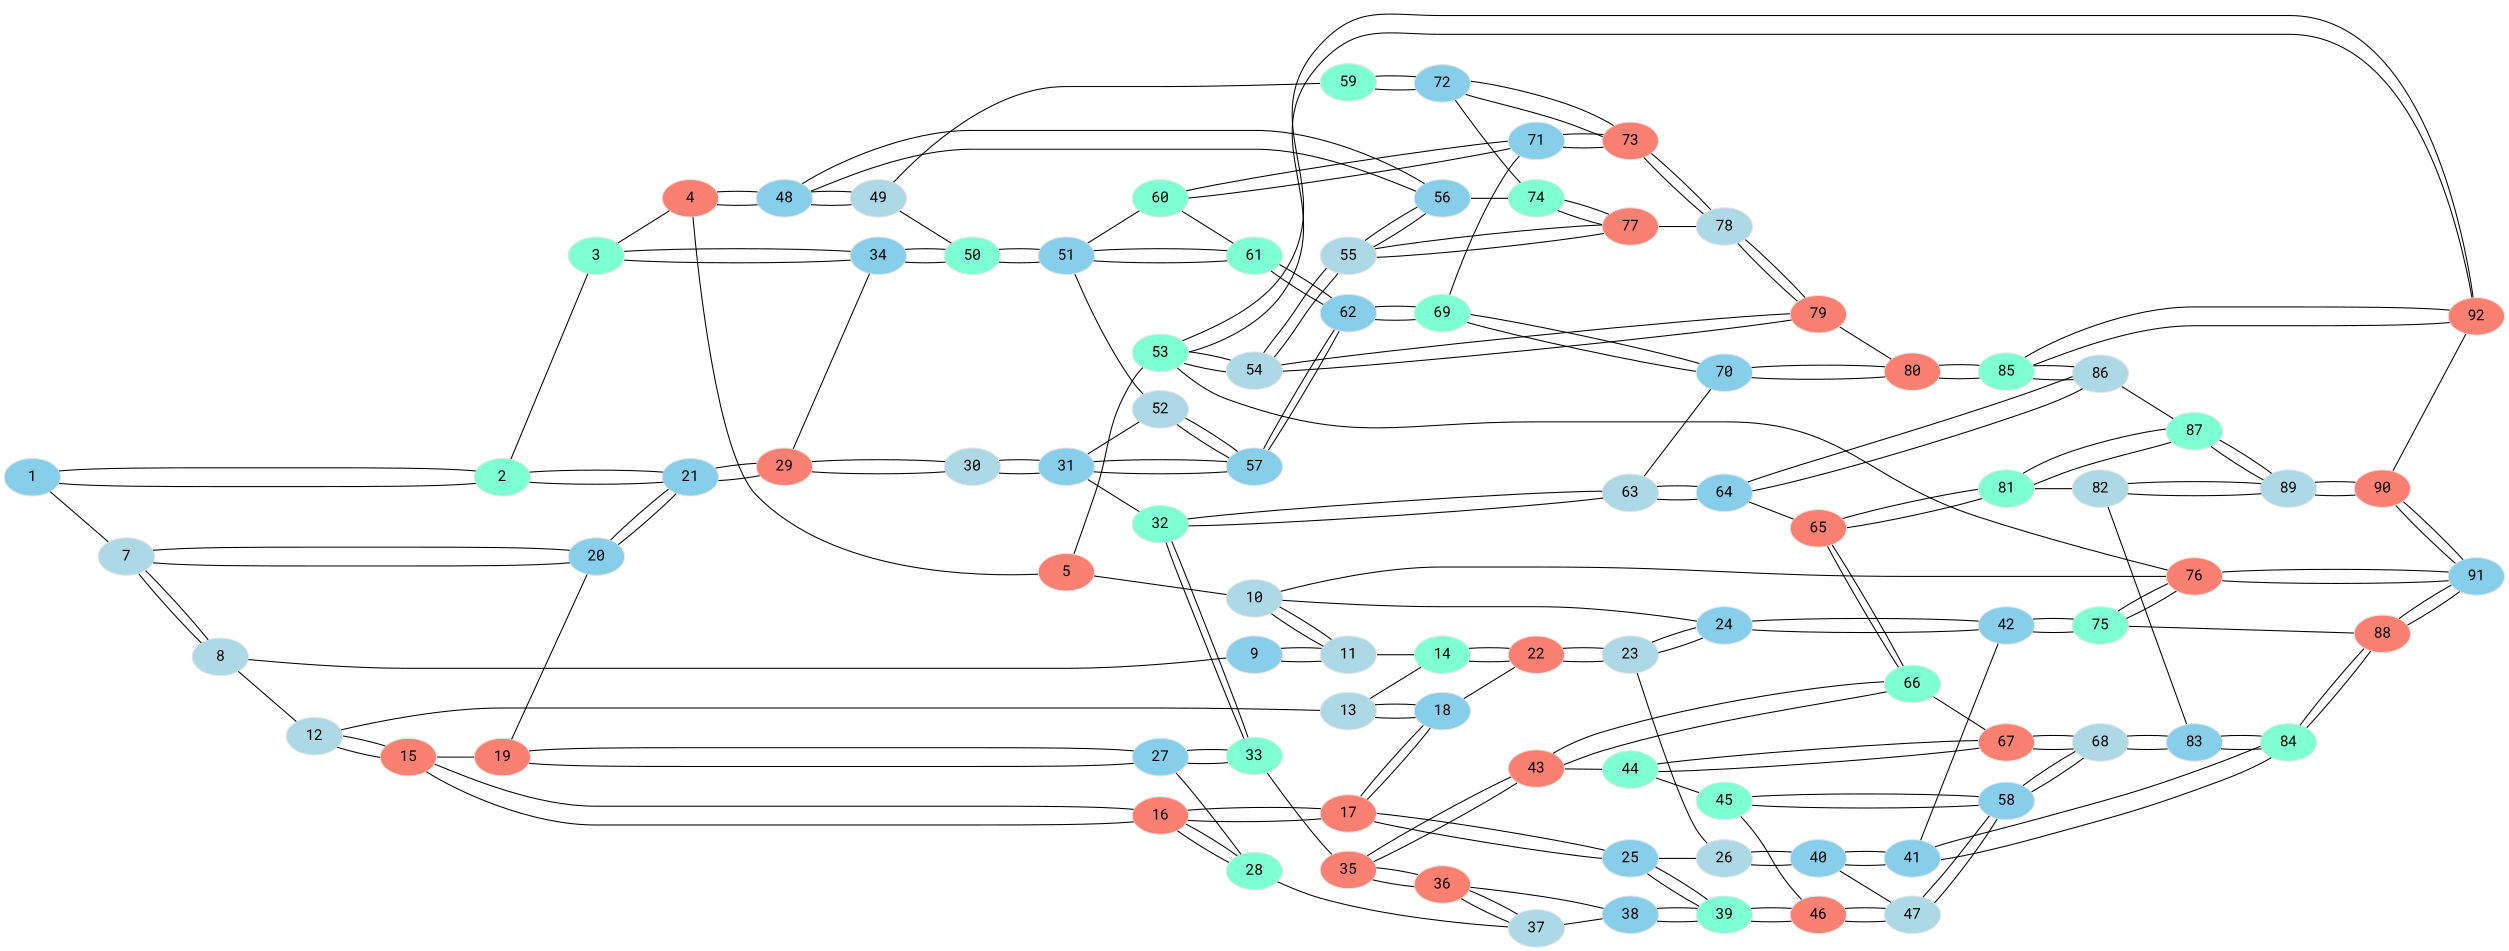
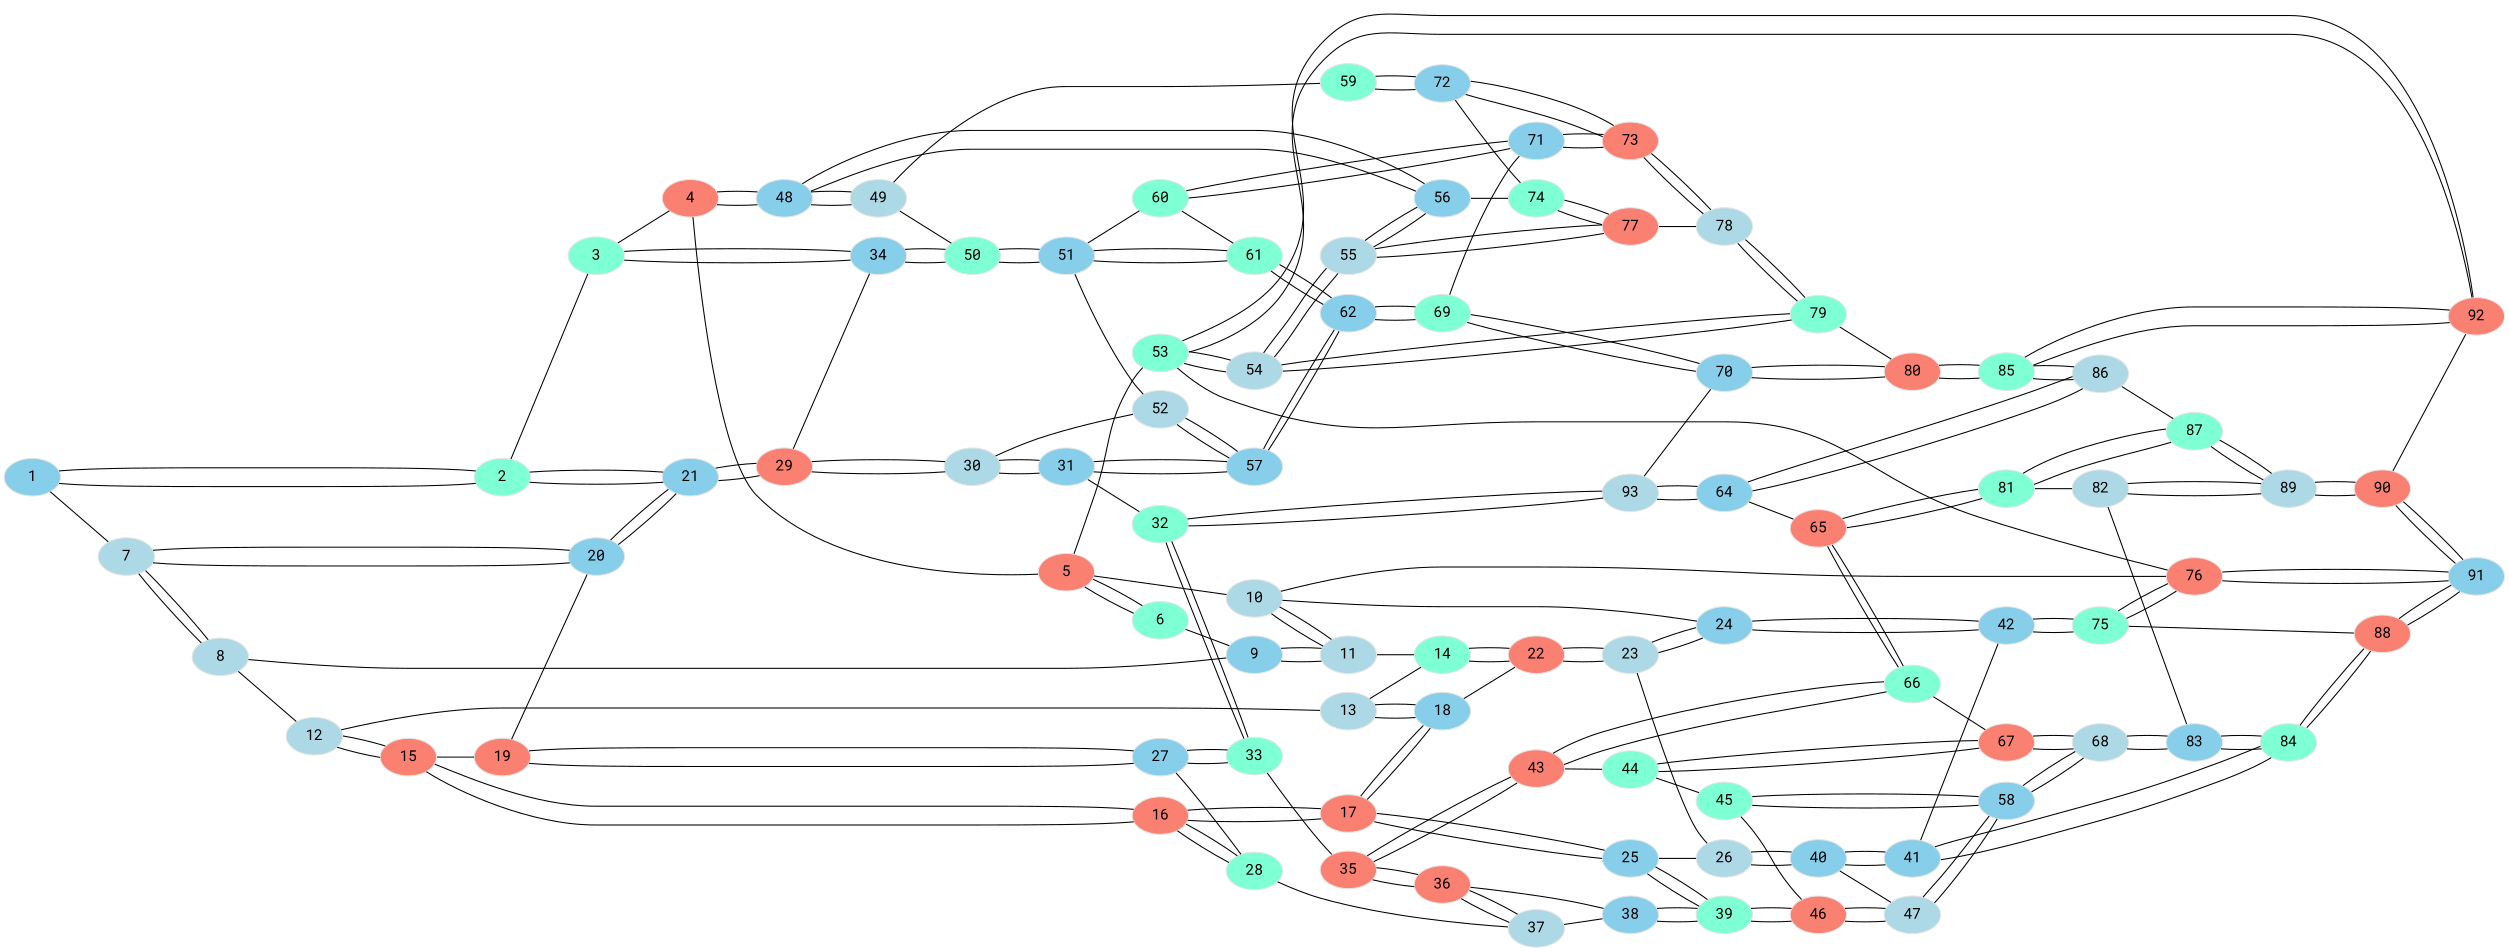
(1818, 314) -> (1818, 314)
(1116, 436) -> (1063, 431)
(1630, 493) -> (1630, 493)
none -> (1160, 620)
